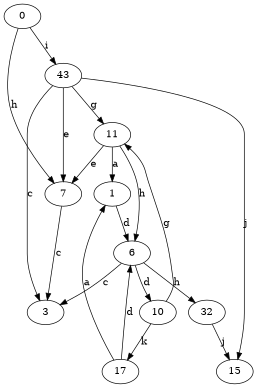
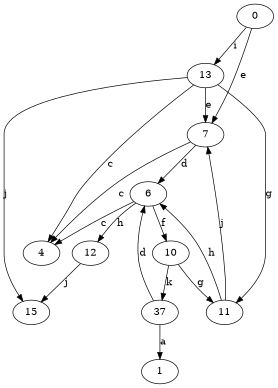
(63, 76) -> (206, 76)
(14, 105) -> (243, 76)
(112, 161) -> none
(94, 164) -> (222, 224)
(121, 220) -> (179, 162)
(147, 283) -> (163, 224)
(46, 312) -> (42, 253)
(207, 312) -> (91, 253)
(120, 372) -> (160, 312)
